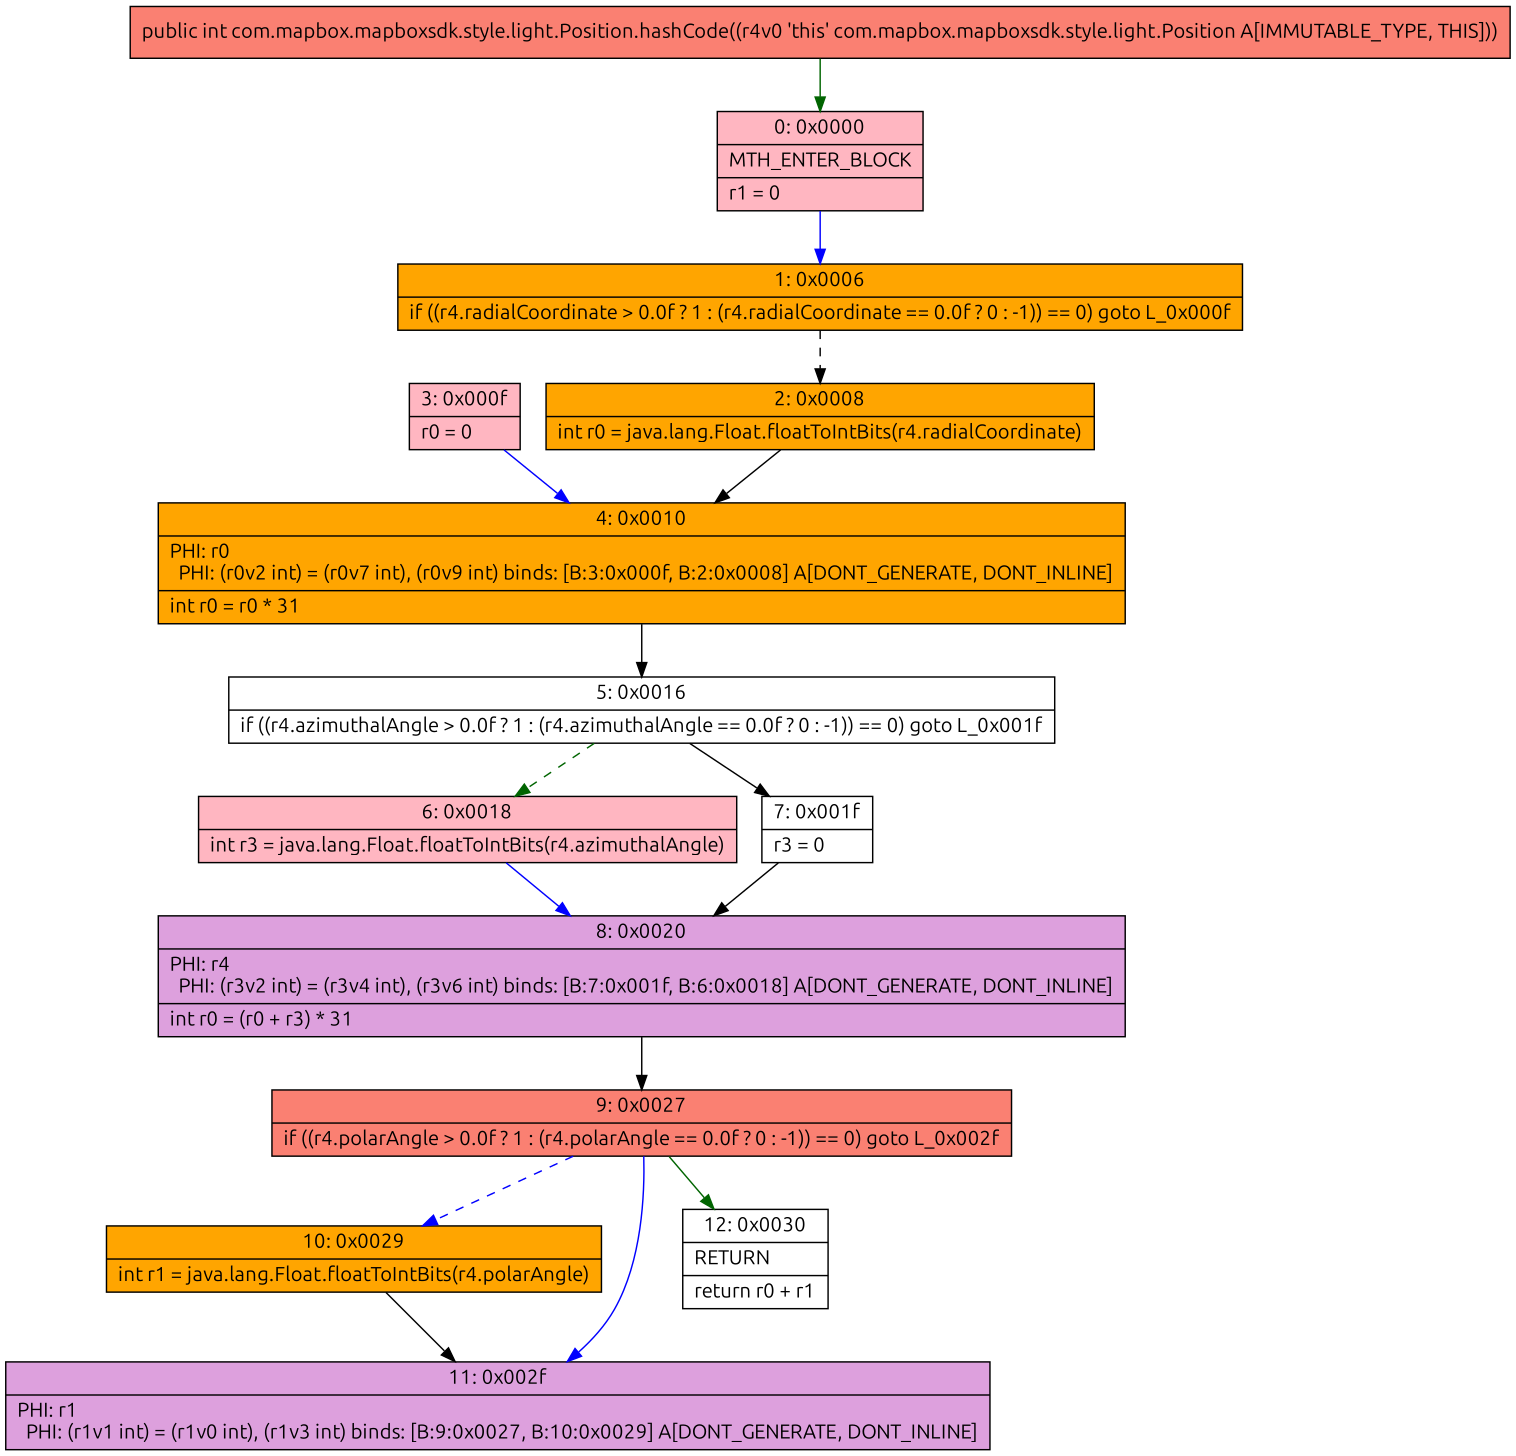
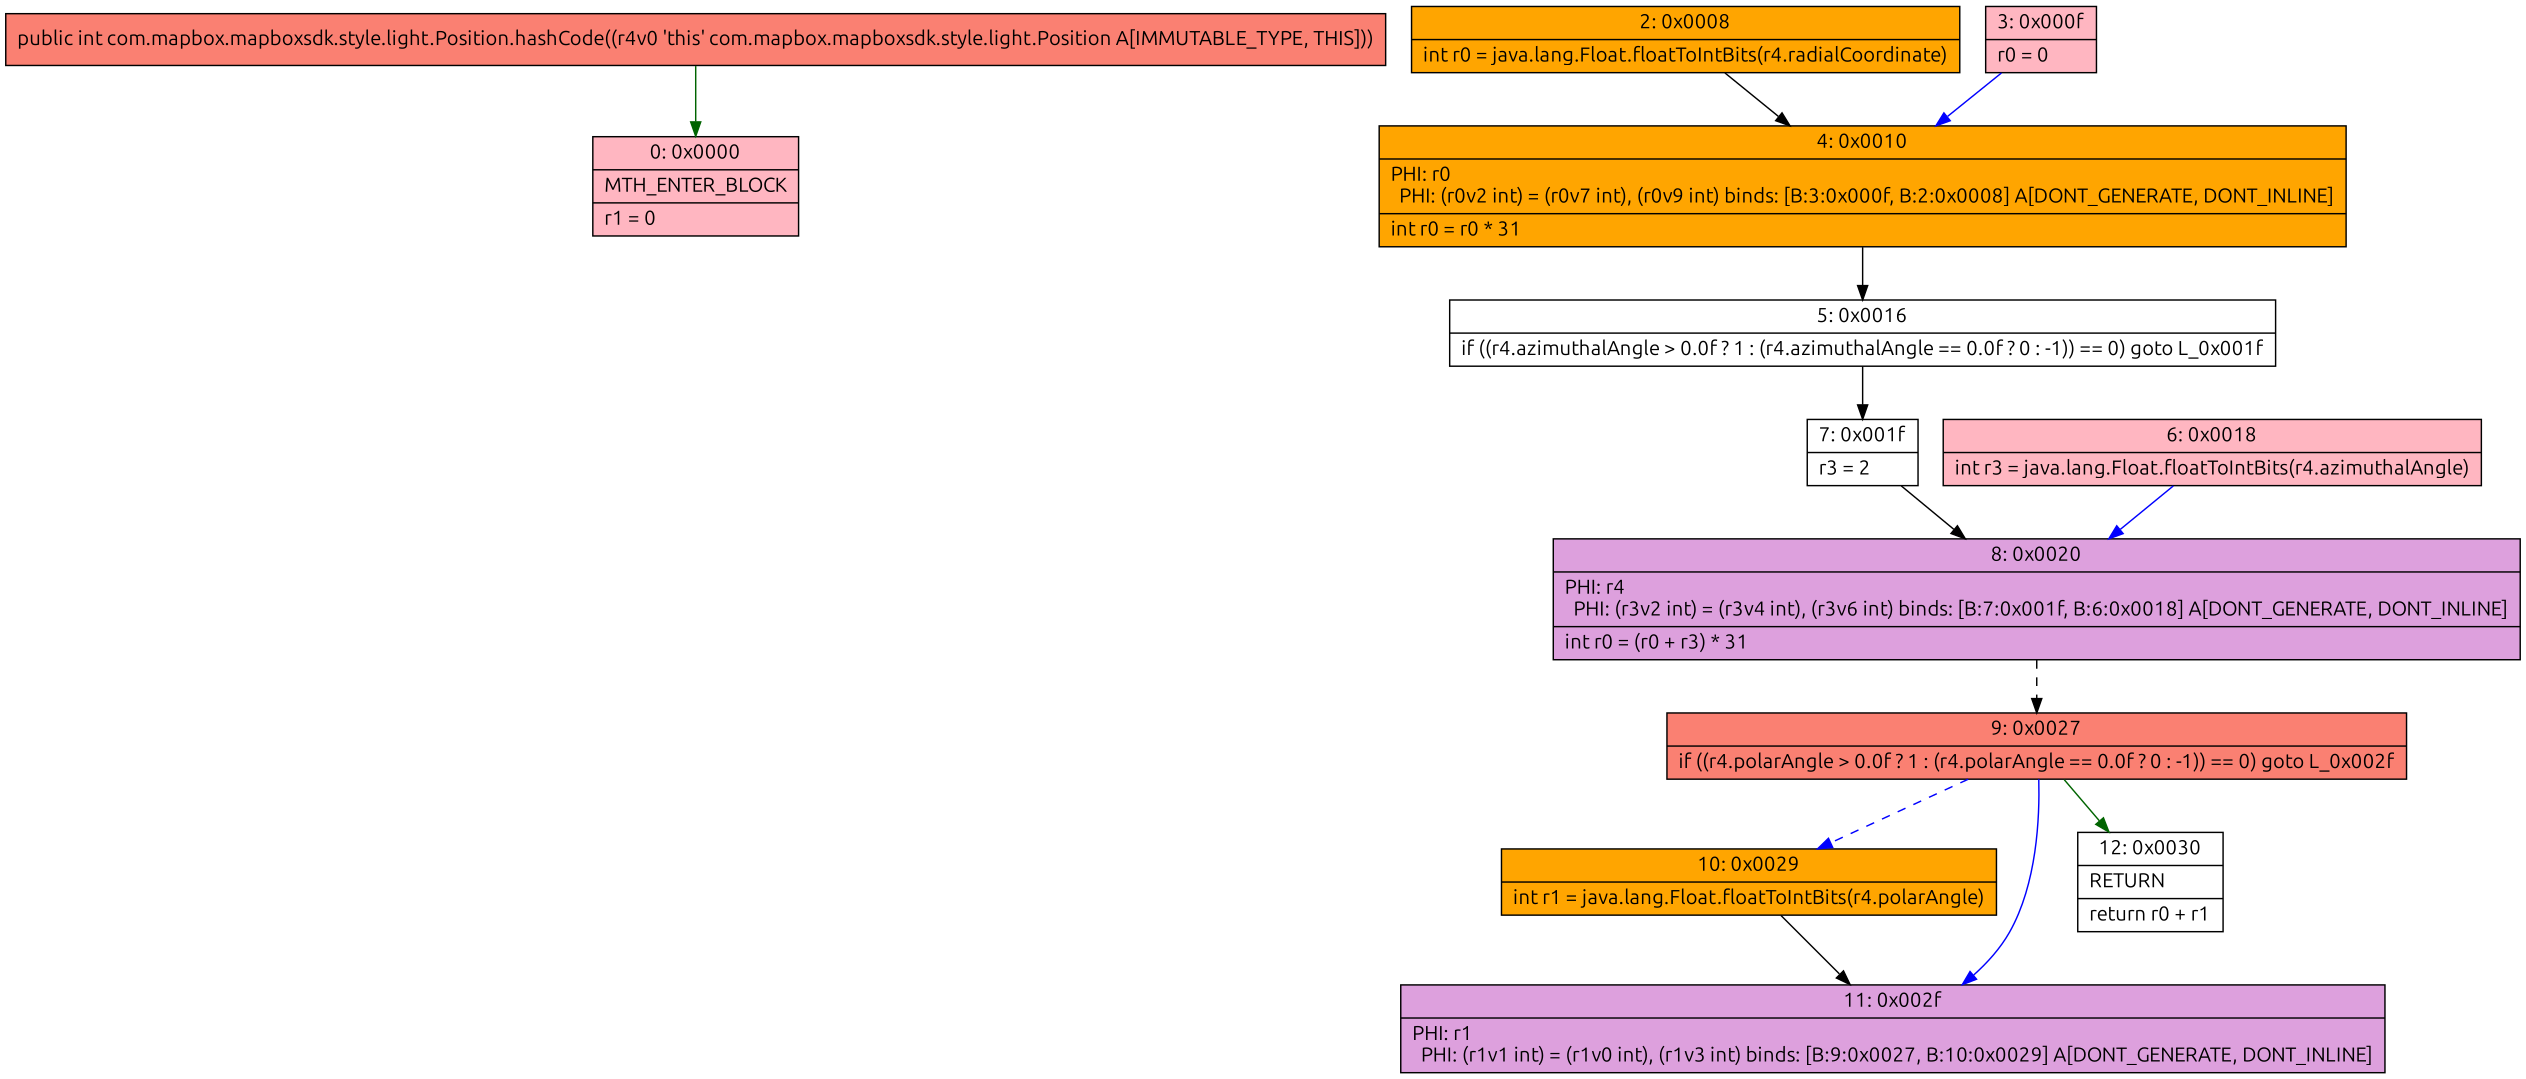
(820, 297) -> none
(561, 766) -> none
(800, 845) -> (1845, 468)
(642, 1056) -> (2037, 679)
